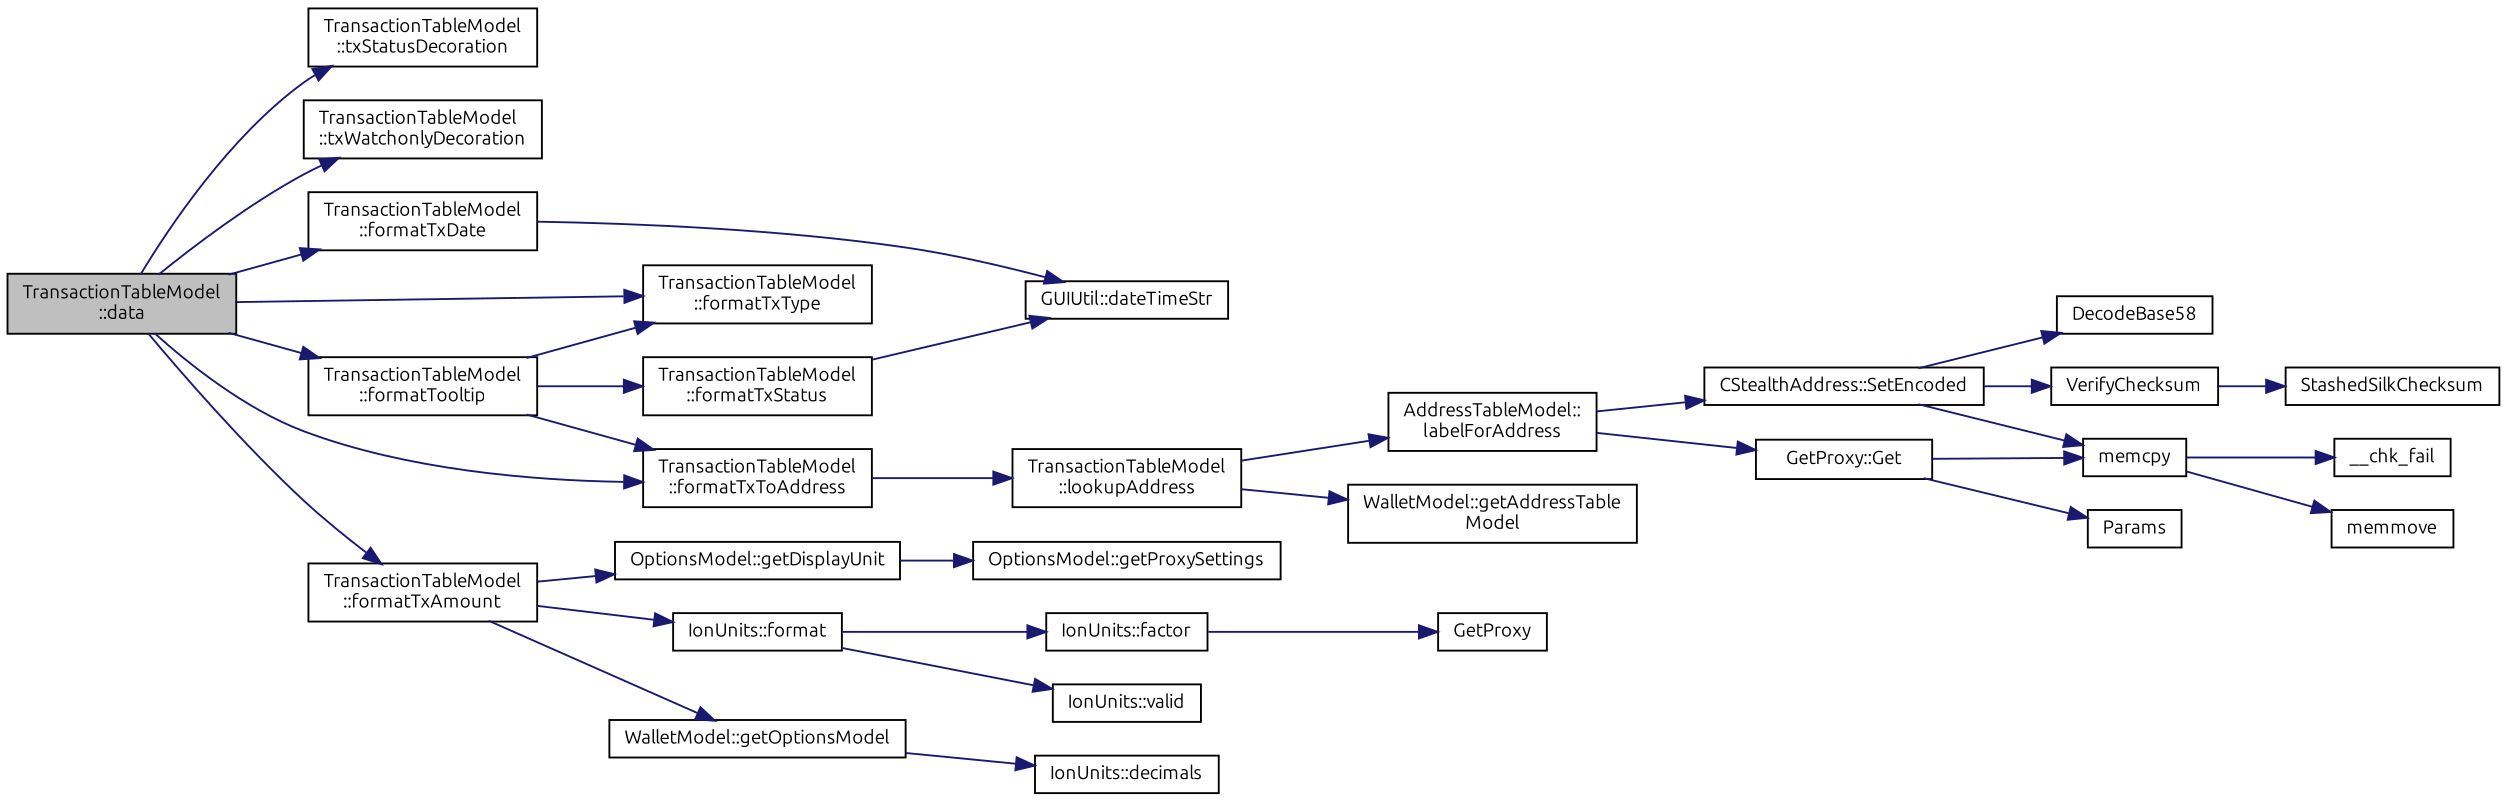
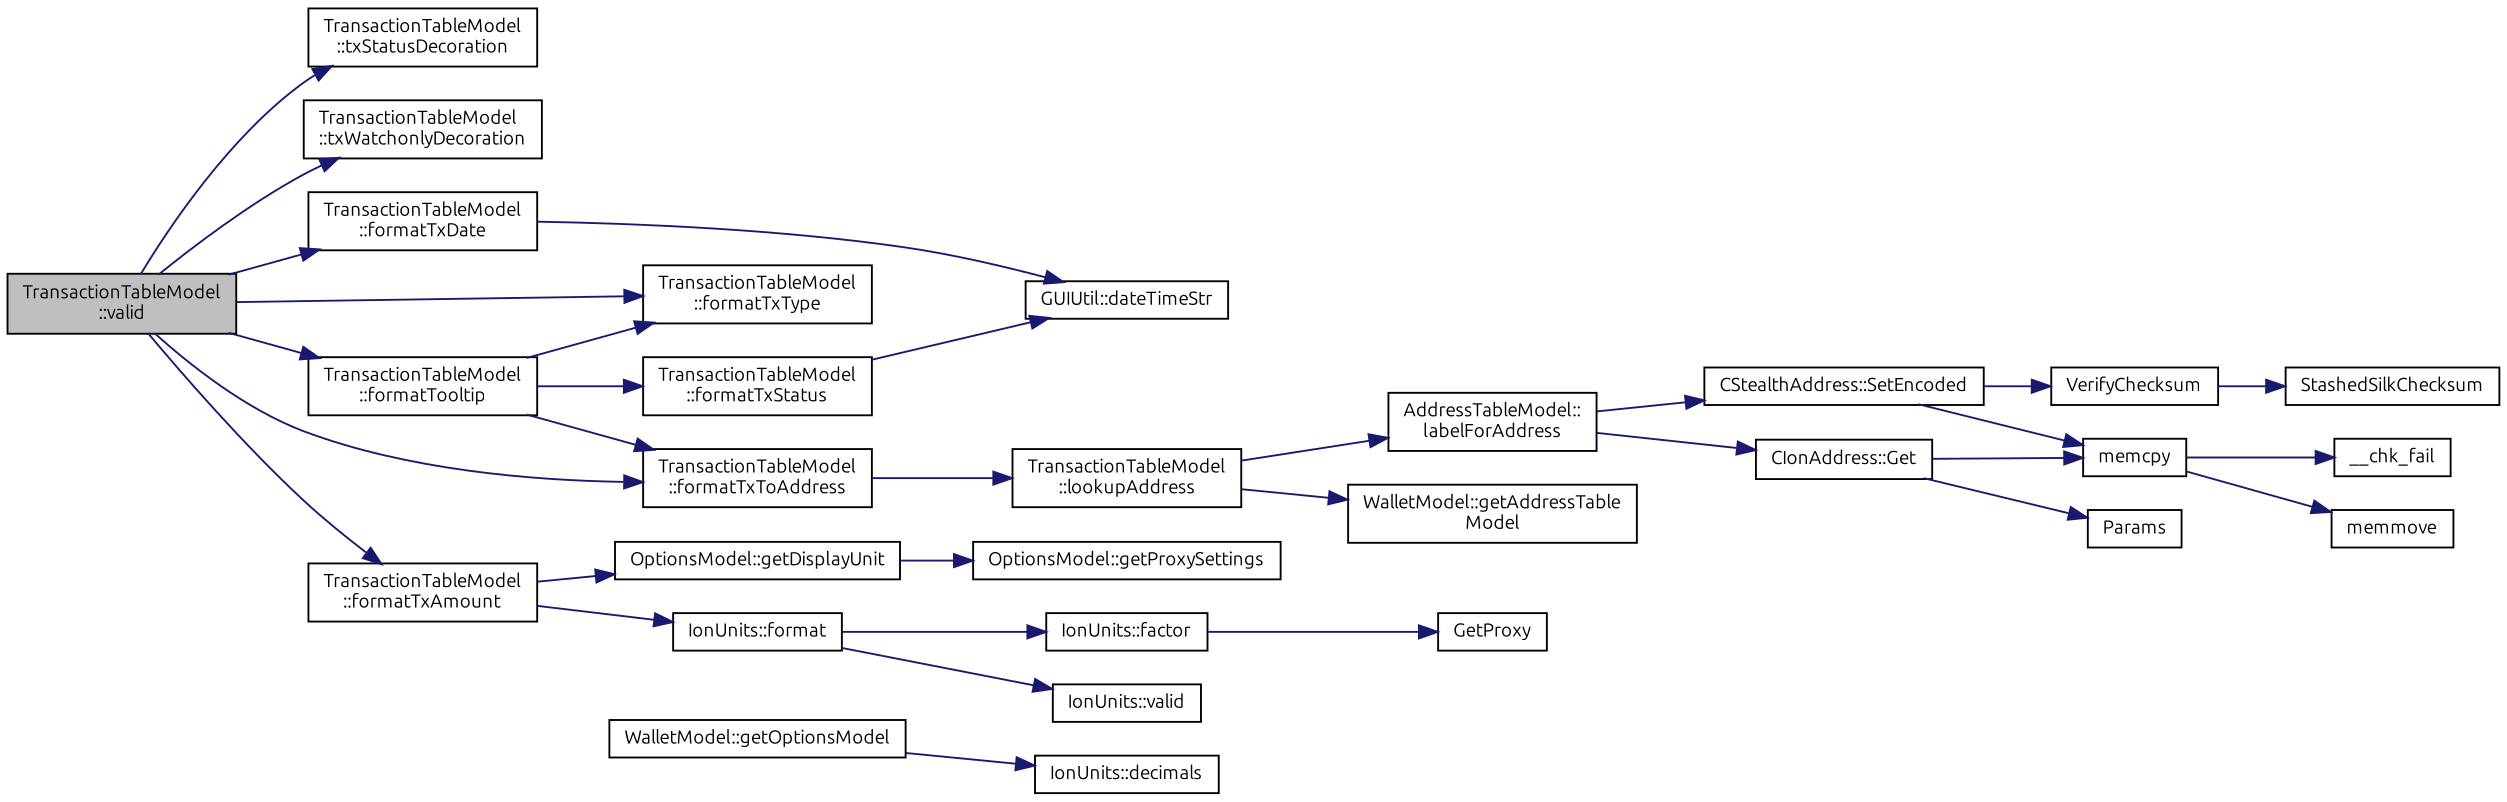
(122, 304) -> (122, 304)
(2135, 315) -> none
(1844, 459) -> (1844, 459)
(593, 667) -> none
